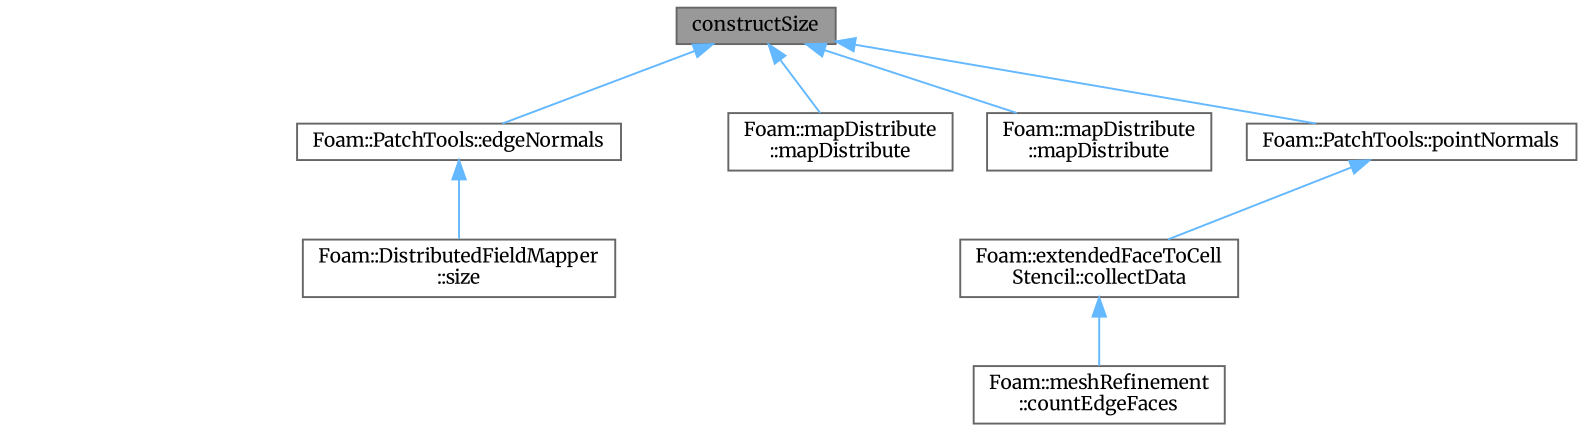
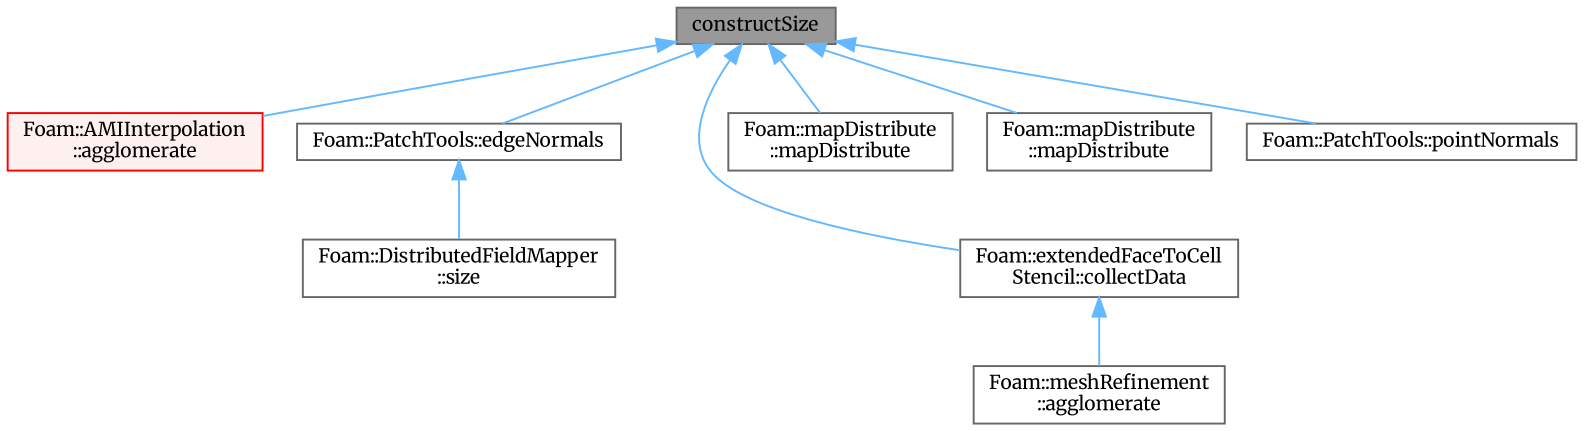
none -> (135, 142)
(1260, 203) -> (772, 207)
(1099, 395) -> (1099, 395)
